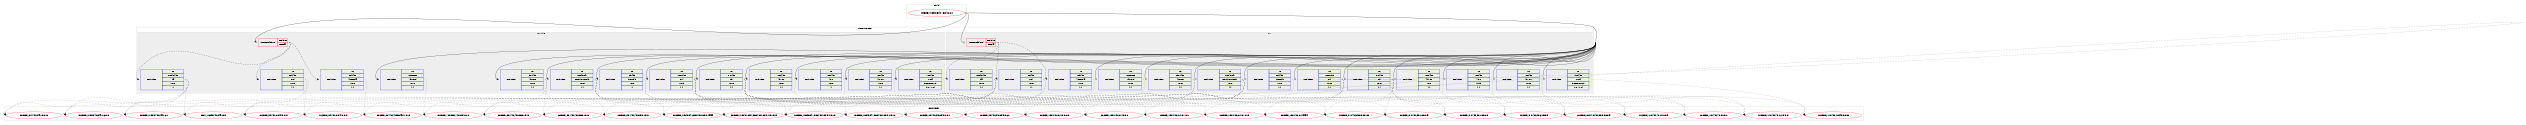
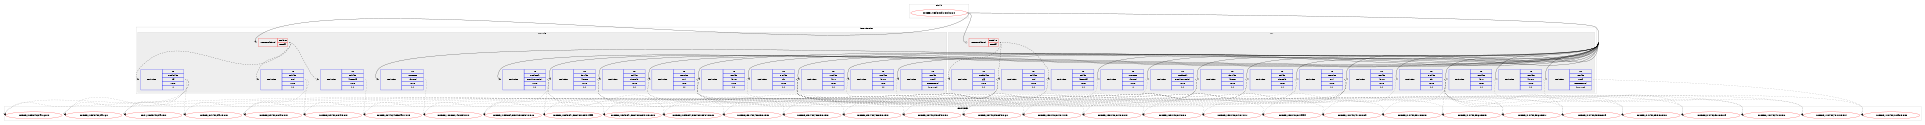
(754, 115) -> (633, 115)
none -> (1532, 115)
(1594, 115) -> (1592, 115)
